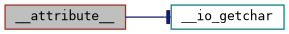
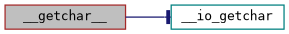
(65, 17) -> (65, 17)
